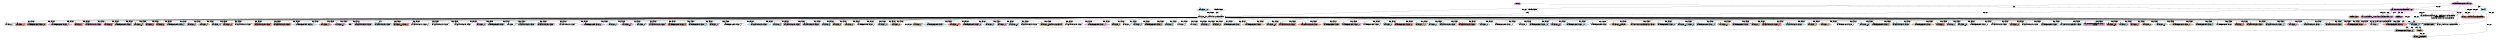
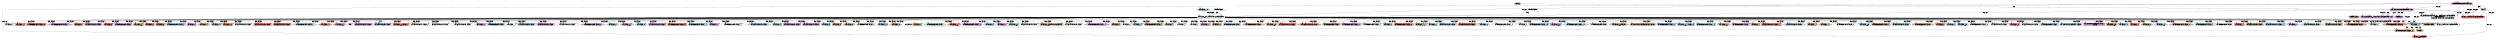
(2420, 33) -> (11, 10)
